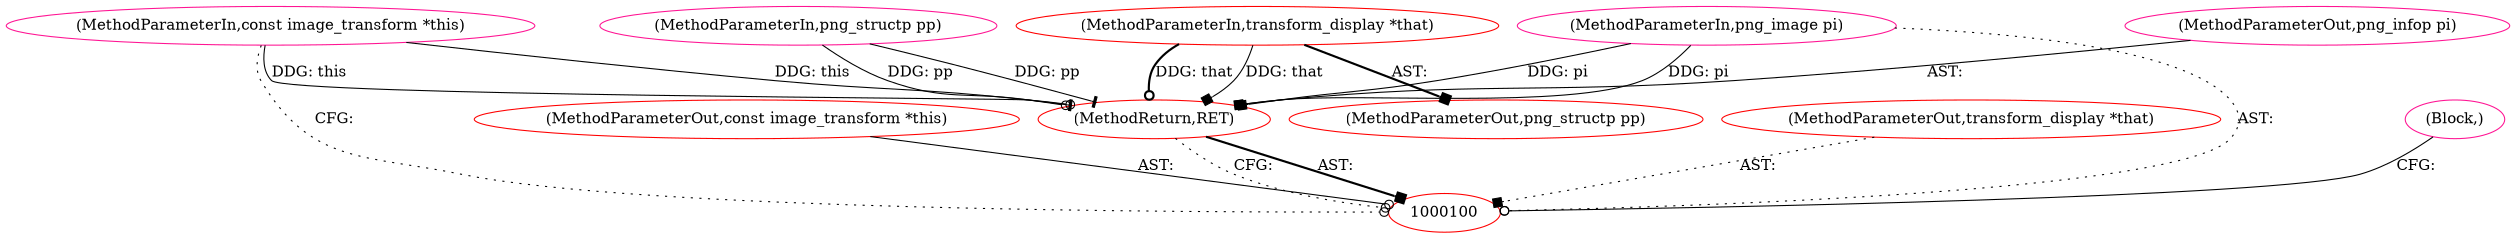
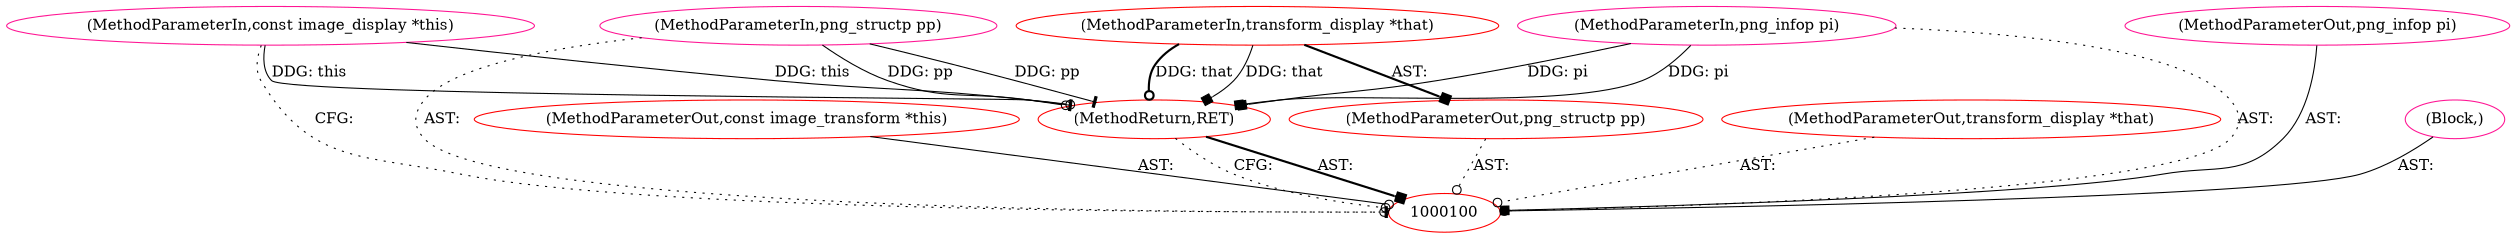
(271, 26) -> (271, 26)
(1707, 26) -> (1707, 26)
(1718, 81) -> (2084, 183)
none -> (1472, 162)
(2418, 166) -> (2418, 166)
(1688, 170) -> (1688, 170)
none -> (671, 190)
